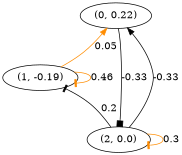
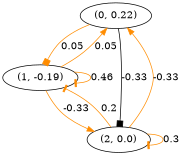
none -> (66, 37)
(153, 81) -> (153, 81)
(92, 105) -> (92, 105)
none -> (63, 114)
